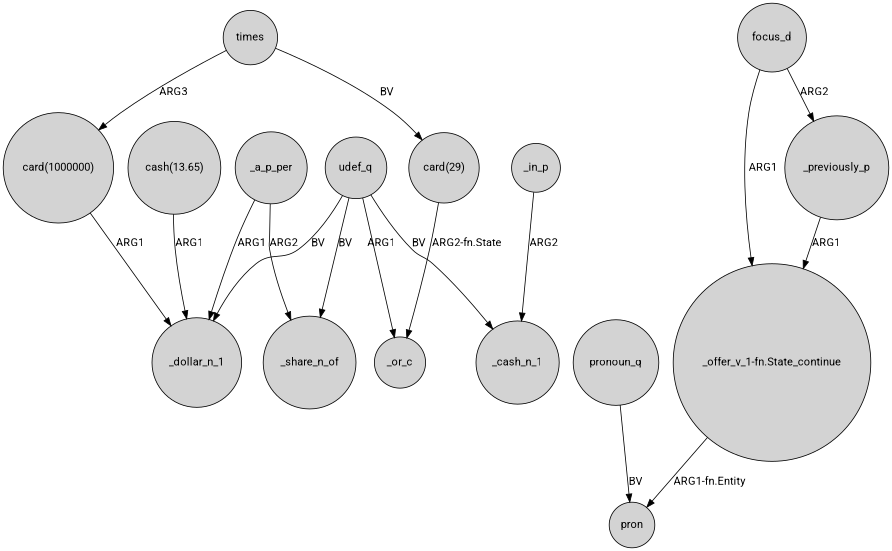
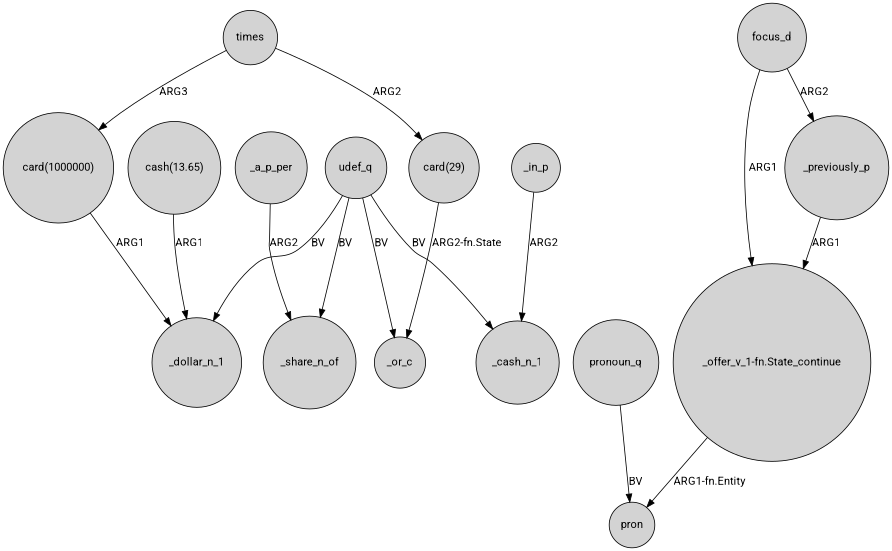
(387, 92) -> (387, 92)
(382, 243) -> (382, 243)
(231, 255) -> none
